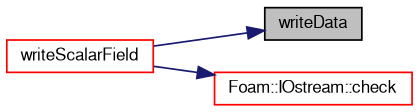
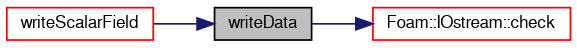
(176, 69) -> (334, 24)
